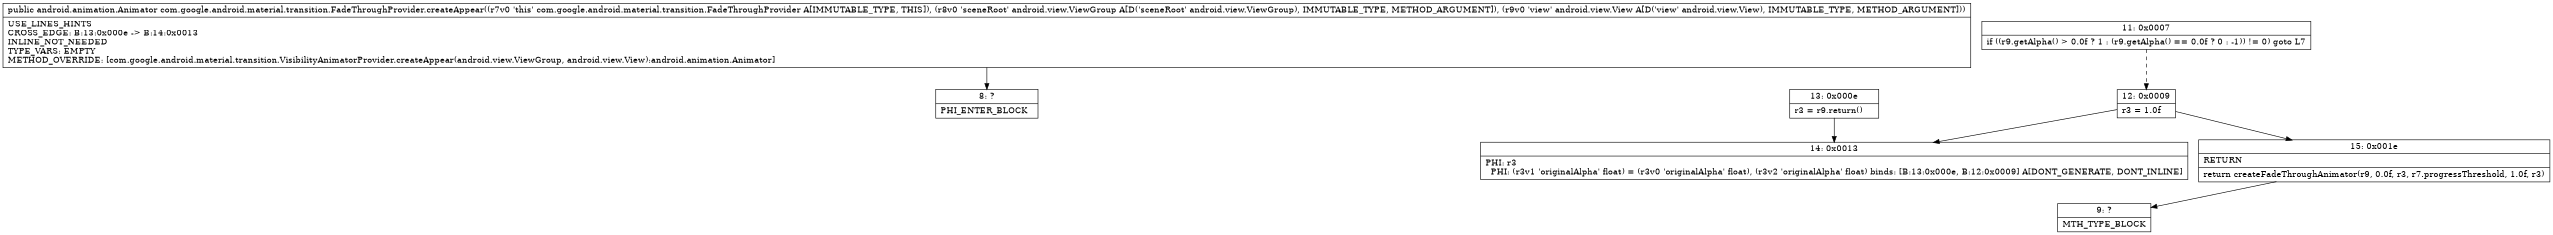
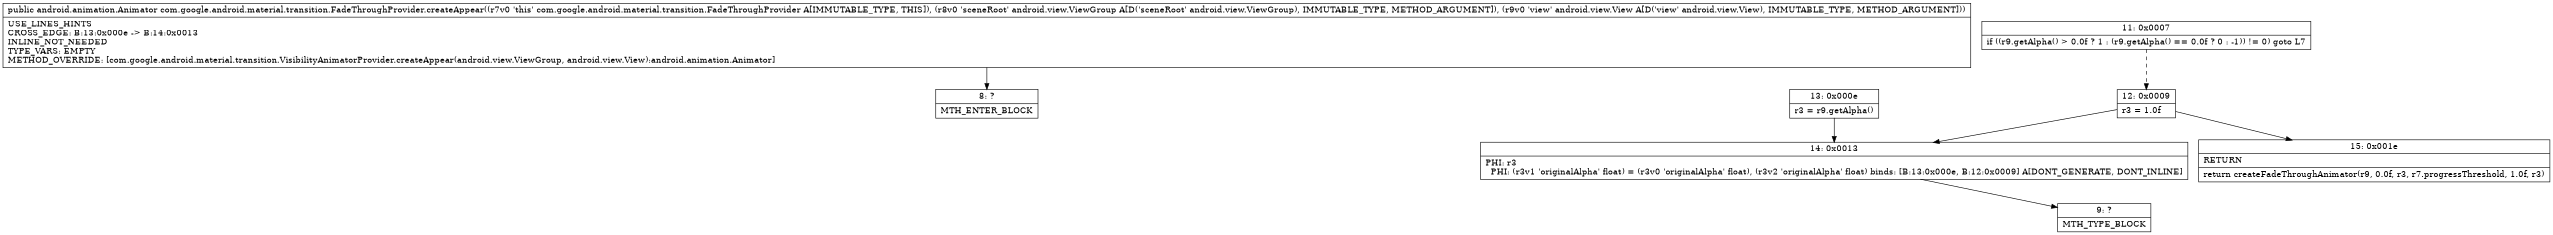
(984, 111) -> (987, 111)
(1829, 111) -> (1834, 111)
(2217, 194) -> (1986, 193)
